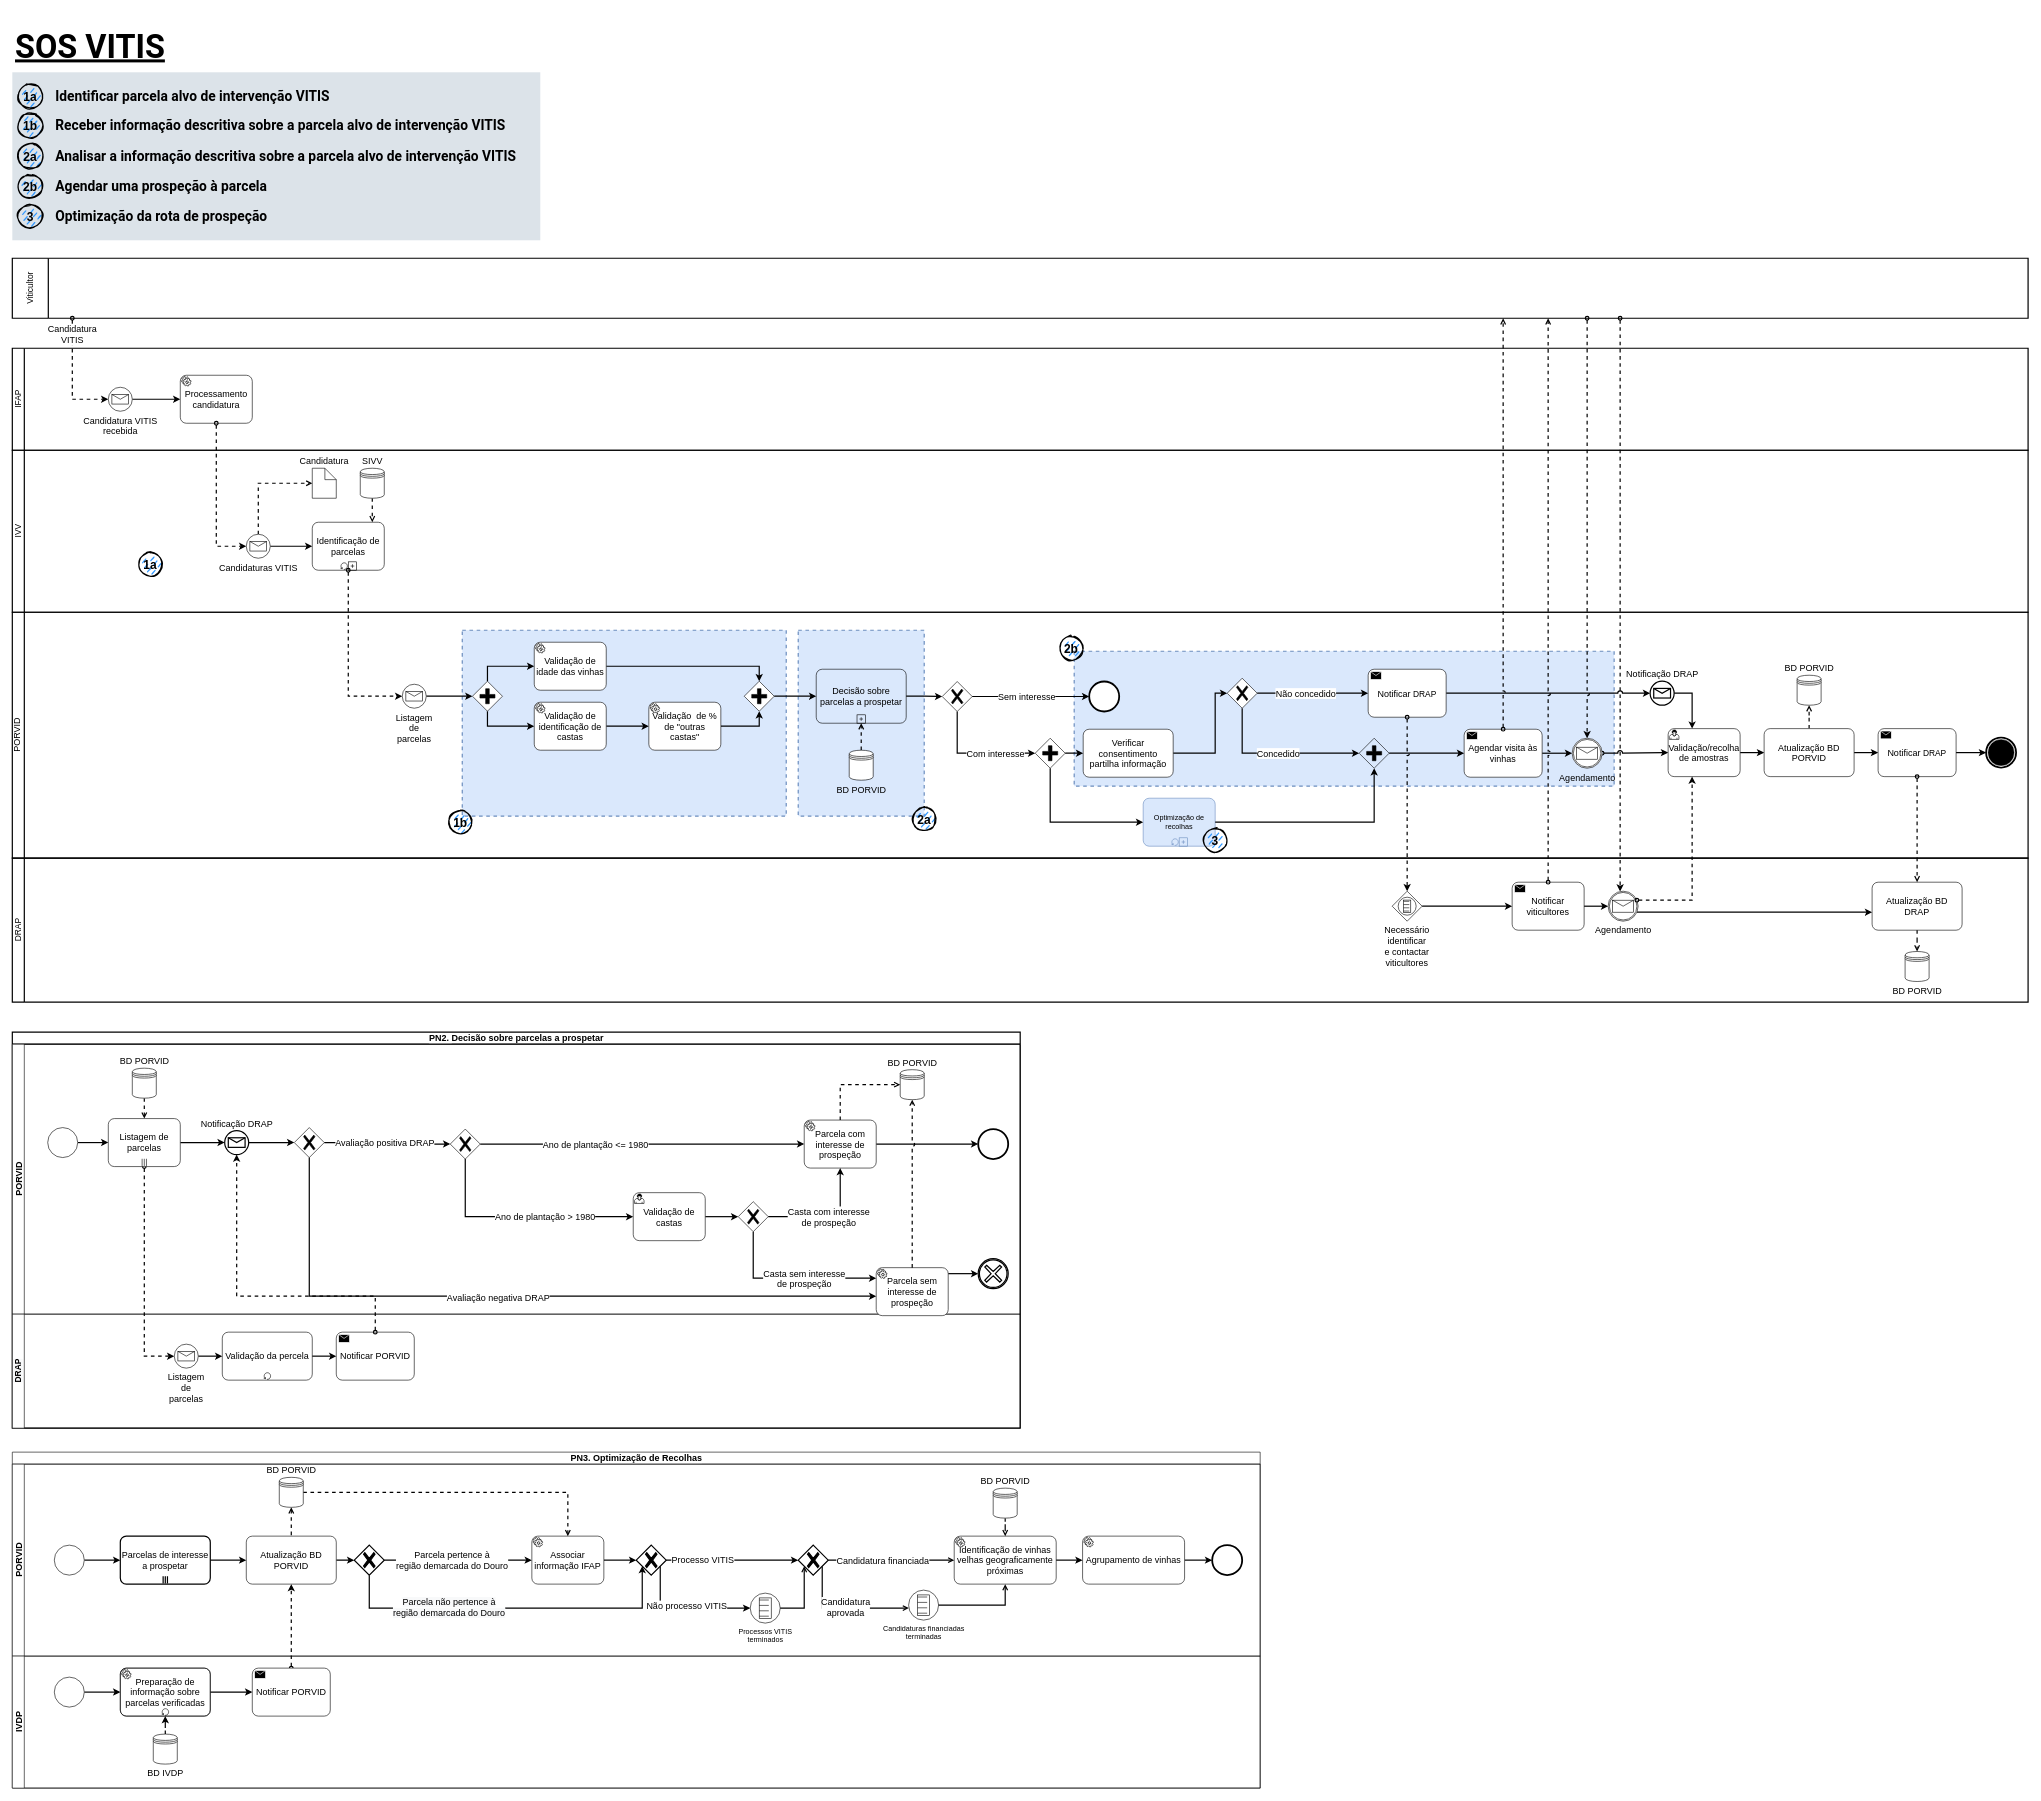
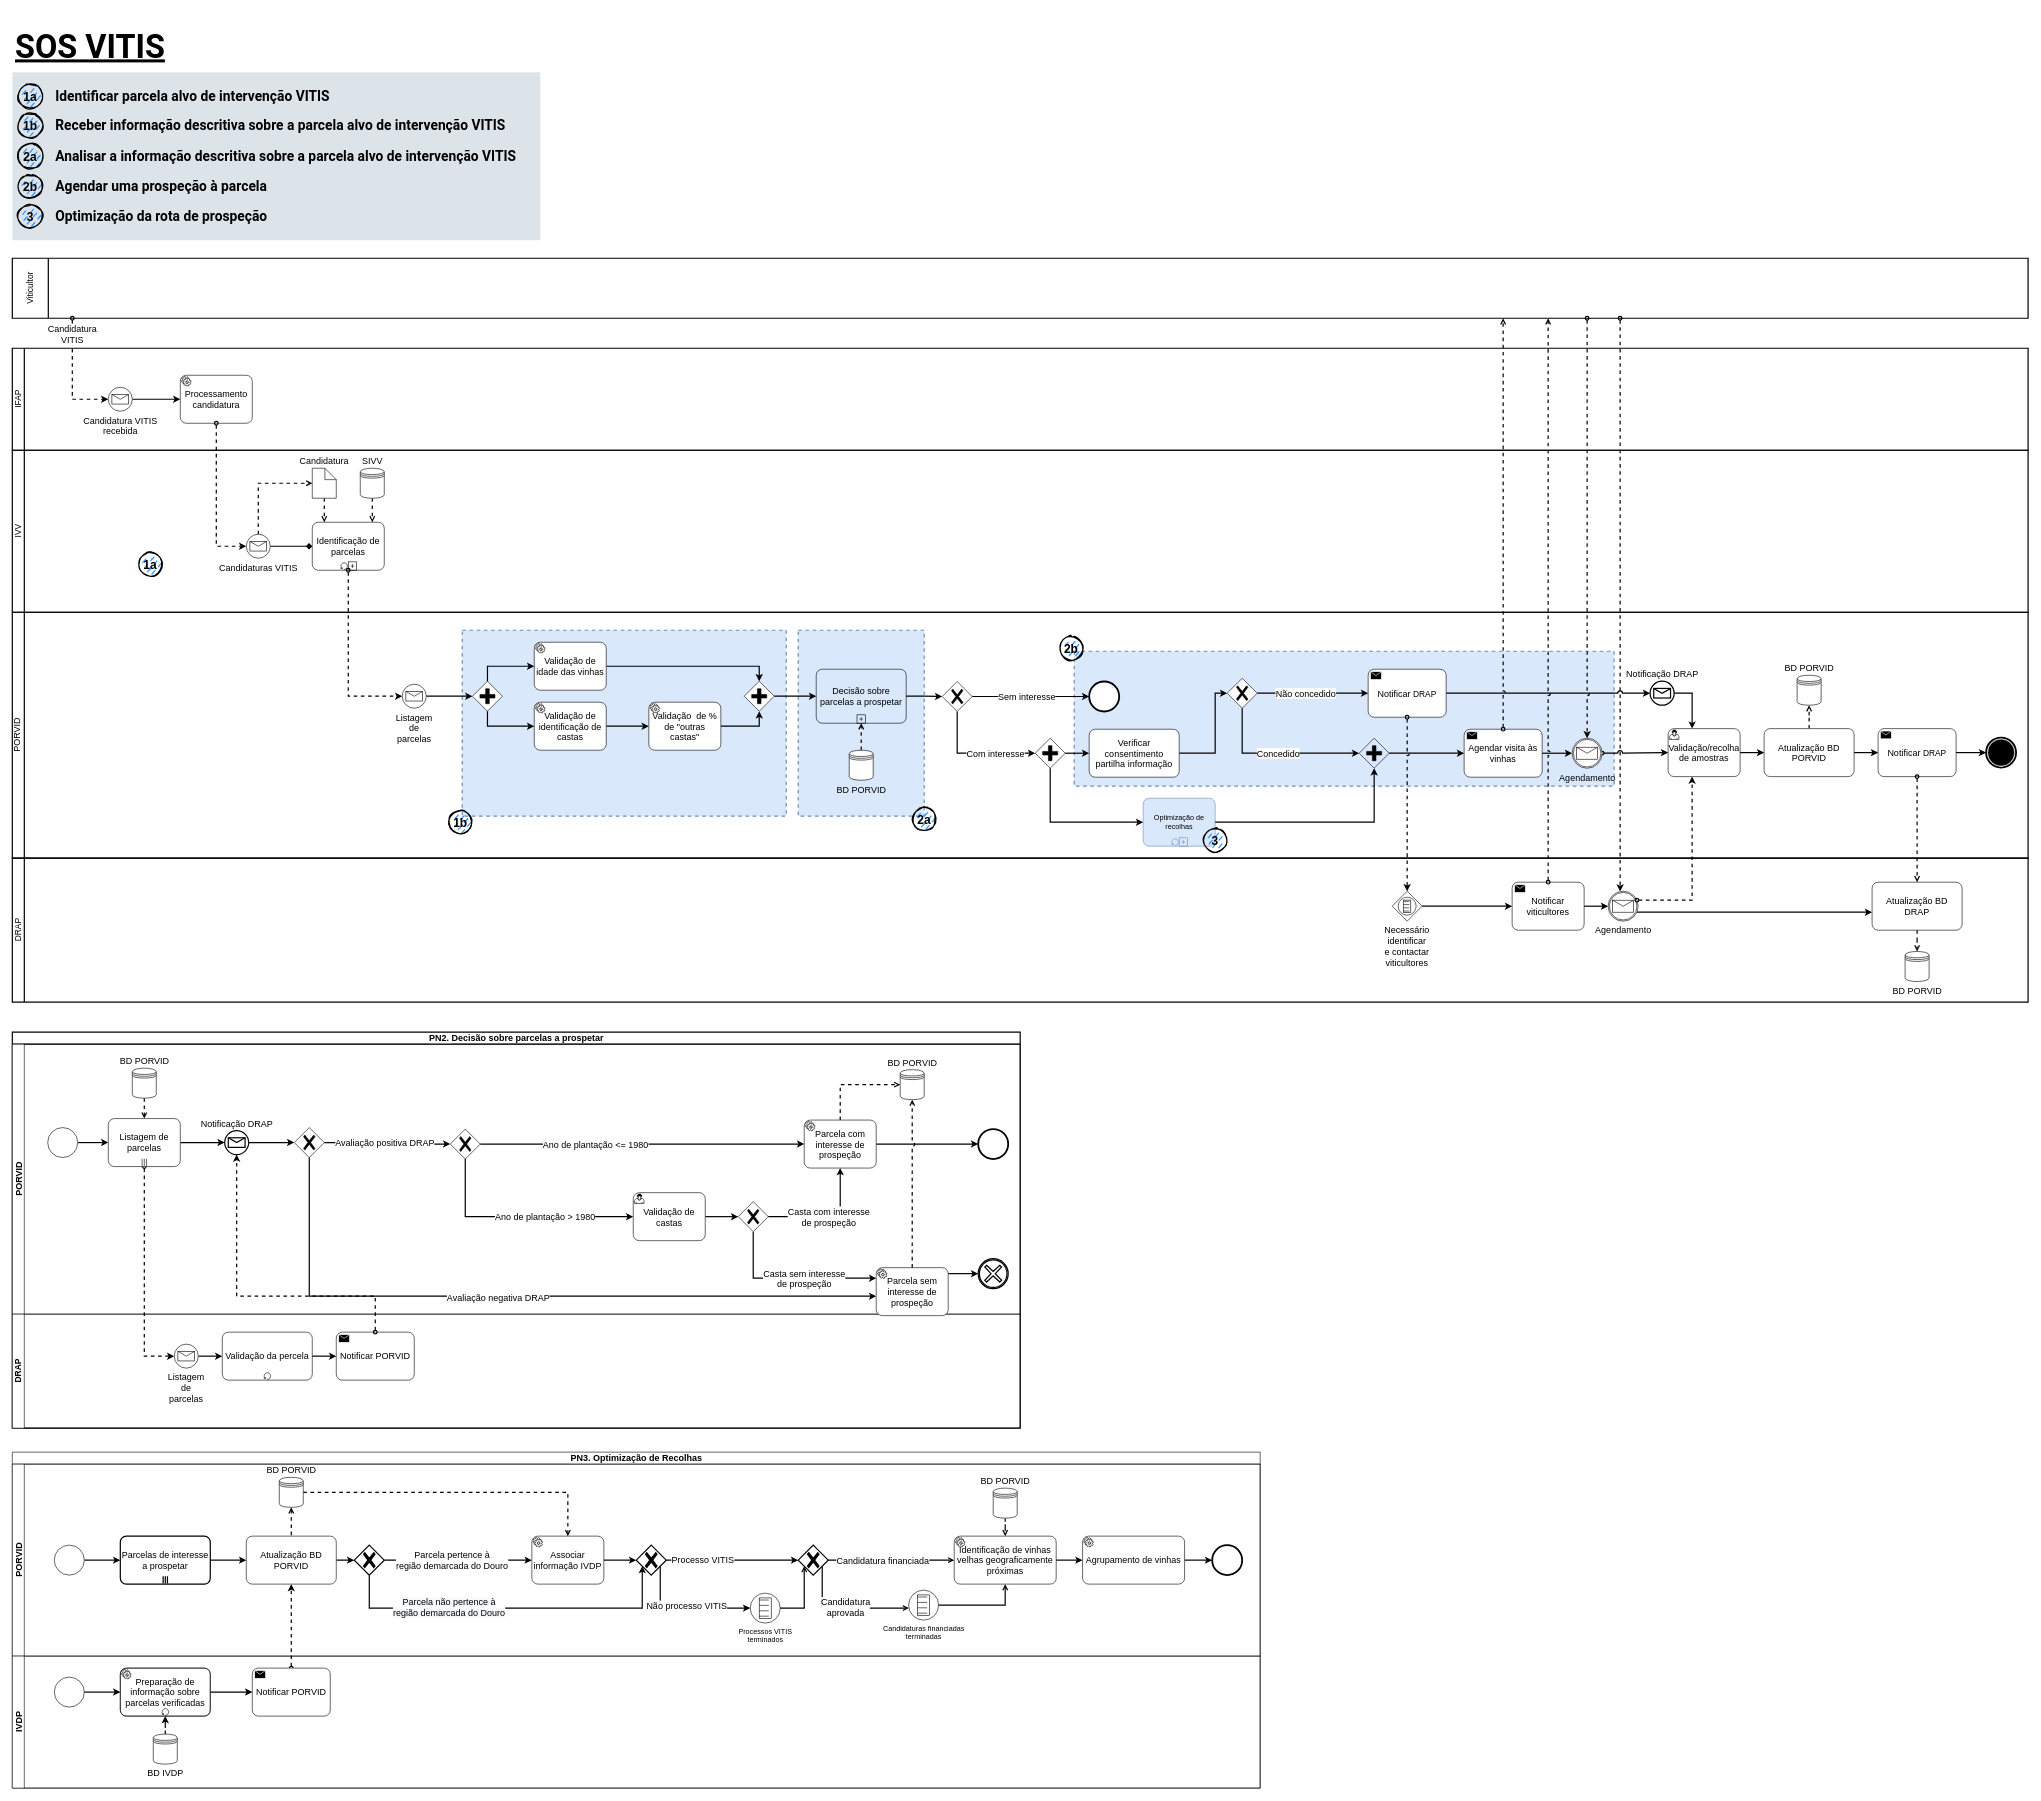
none -> (324, 508)
(305, 546) -> (305, 546)
(1128, 753) -> (1134, 753)
(568, 1560) -> (568, 1560)
